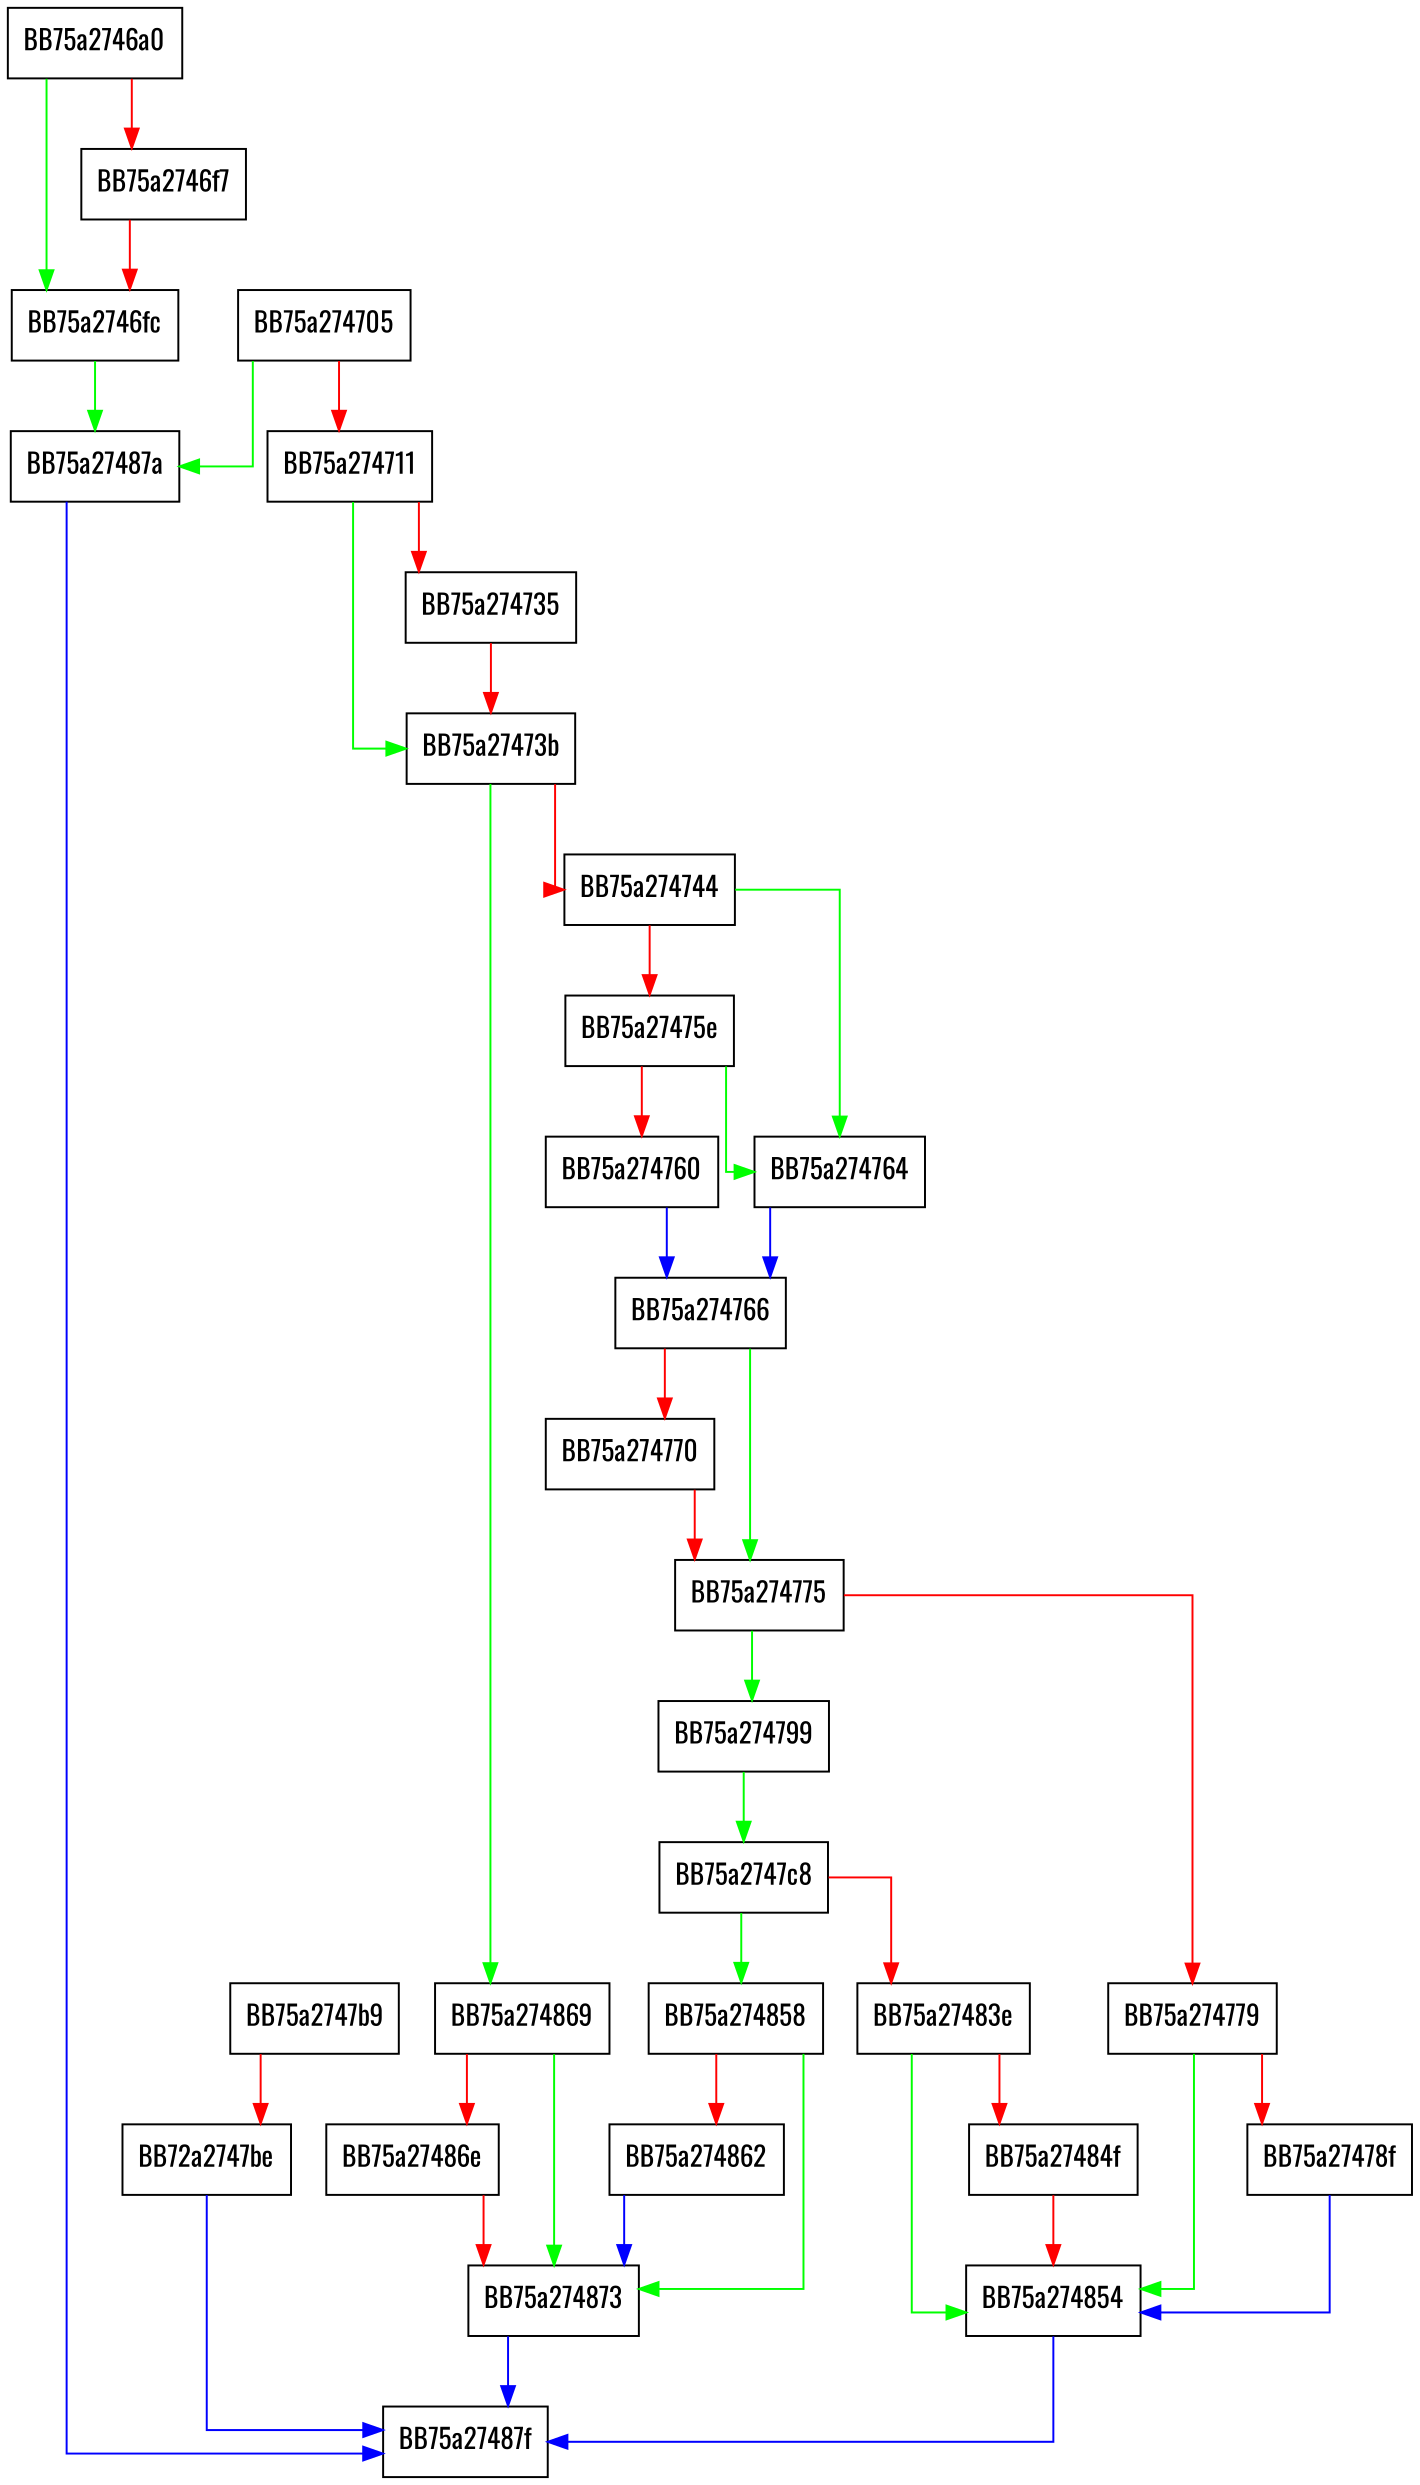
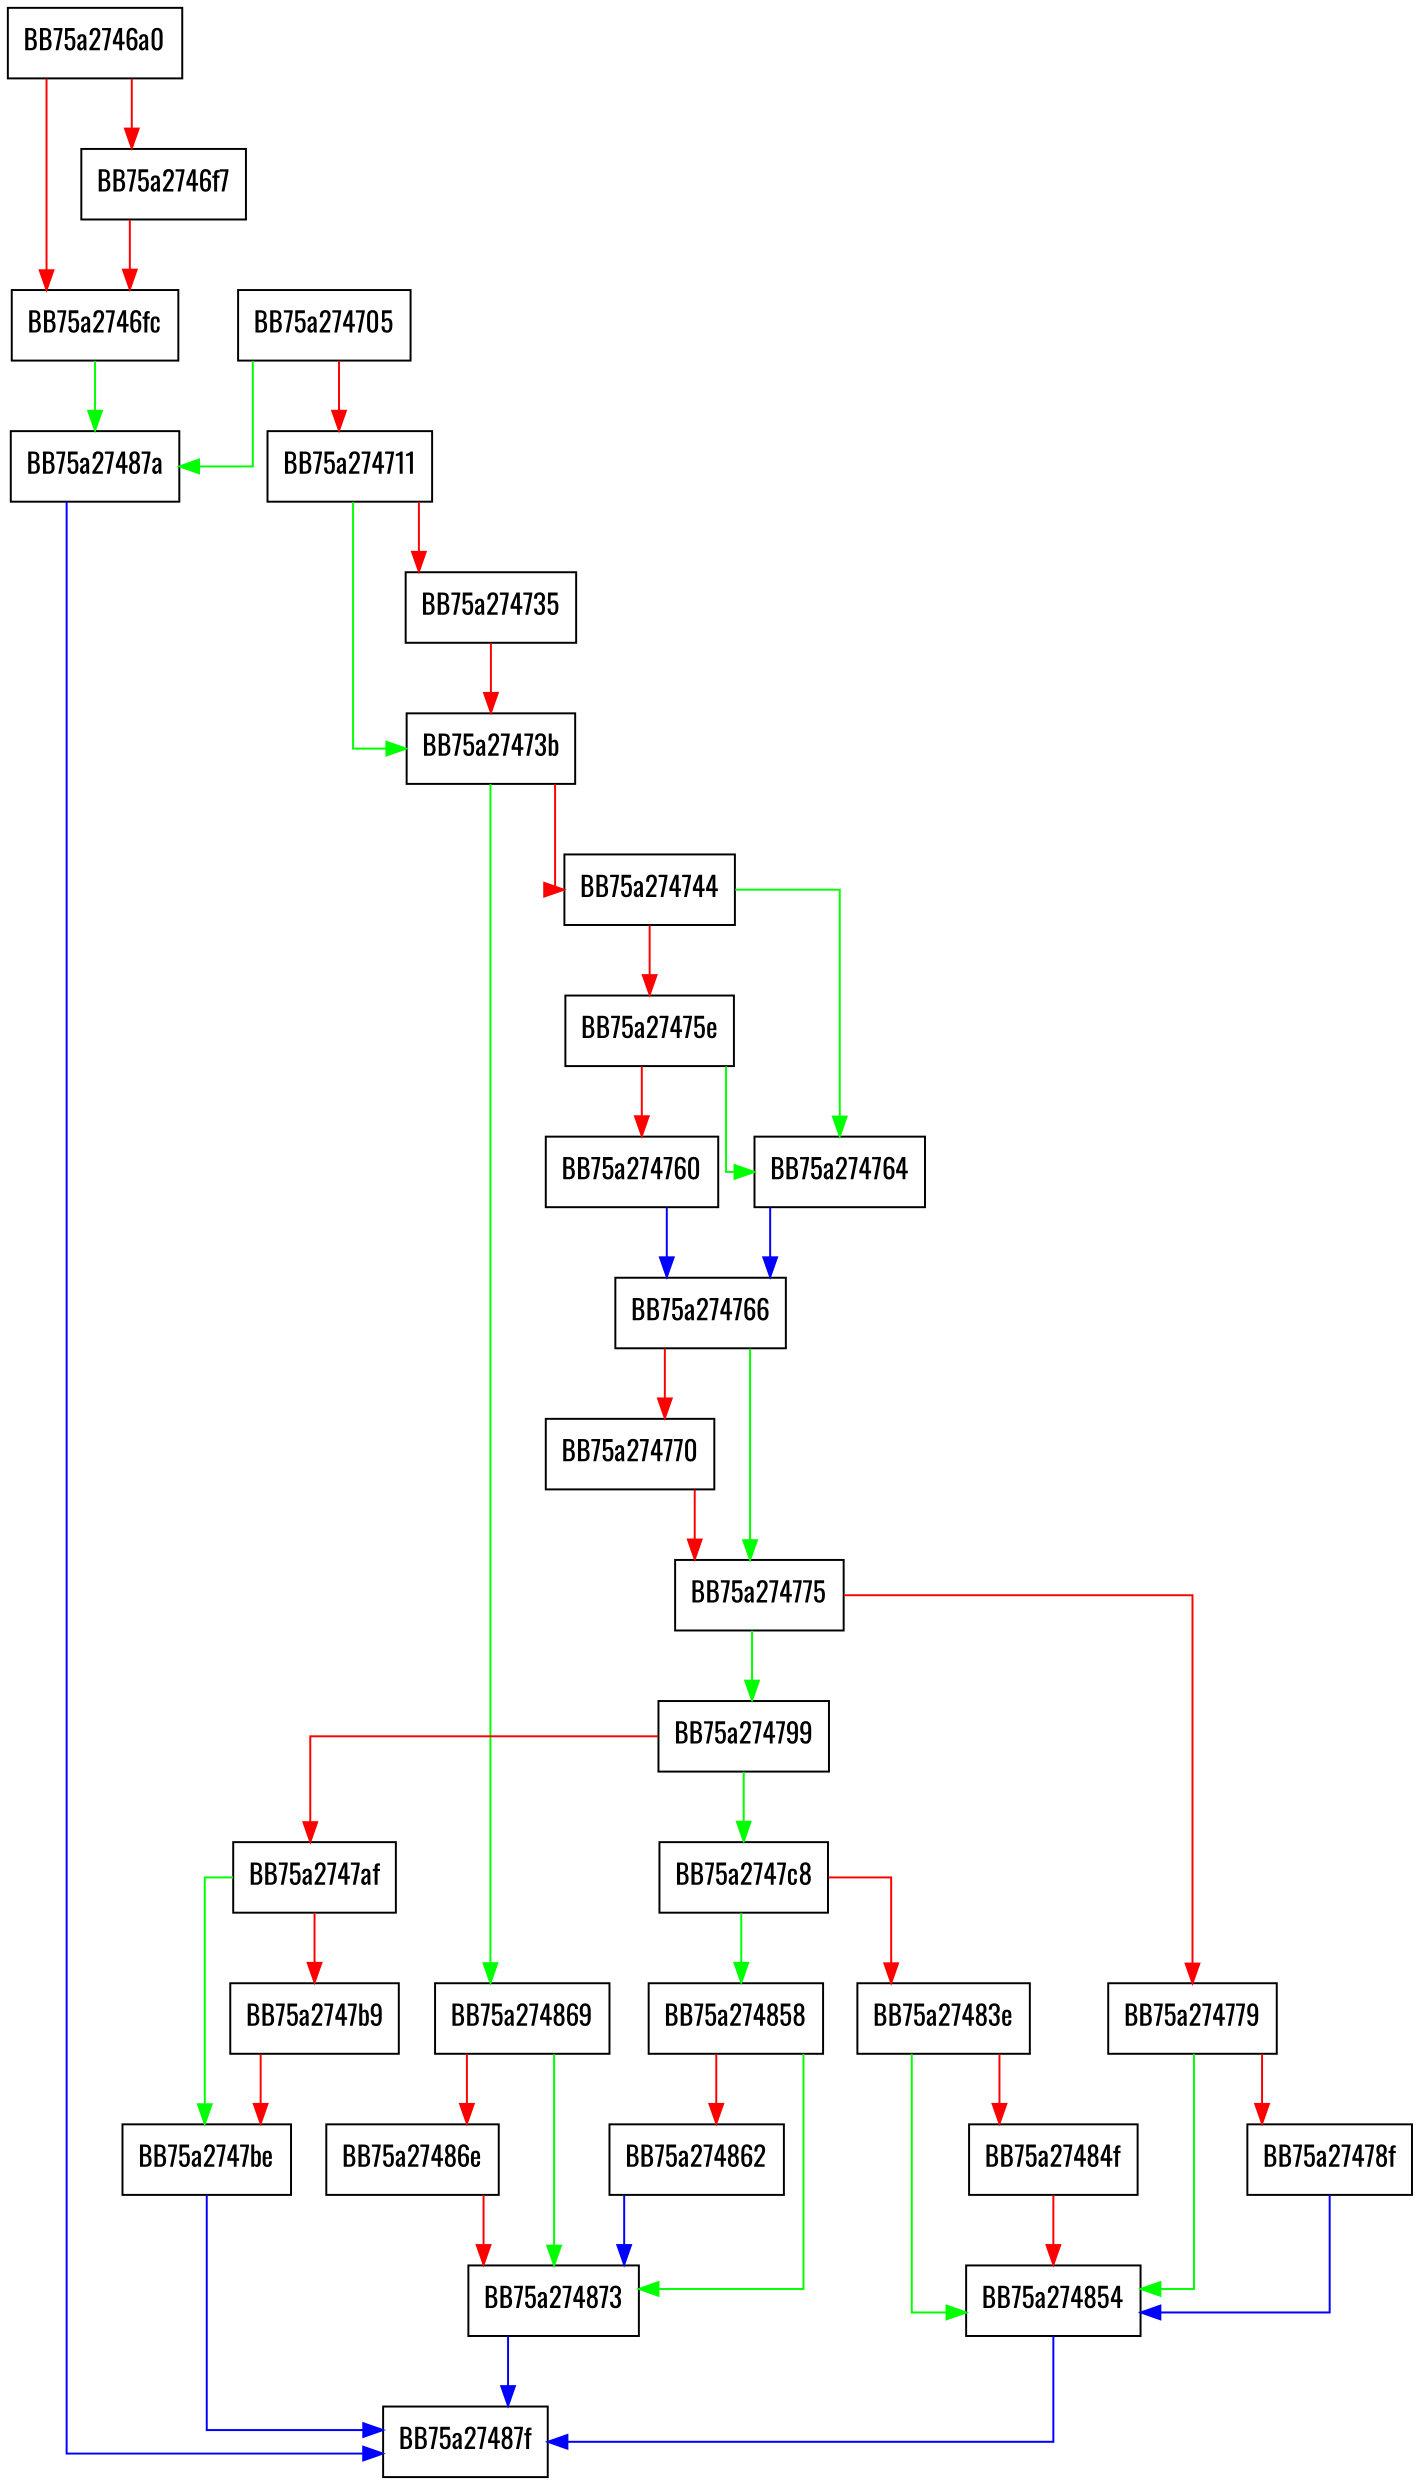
(47, 175) -> (47, 175)
none -> (315, 1877)
(207, 2160) -> (207, 2160)
